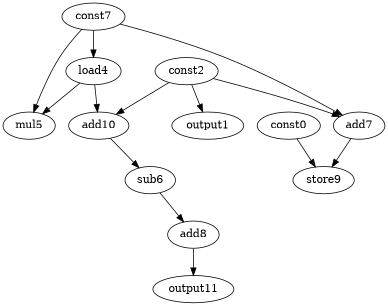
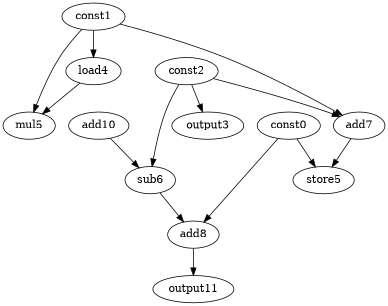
(93, 17) -> (93, 17)
(96, 95) -> none
(146, 96) -> (163, 120)
(208, 126) -> (208, 126)
none -> (244, 177)
(324, 180) -> (324, 180)
